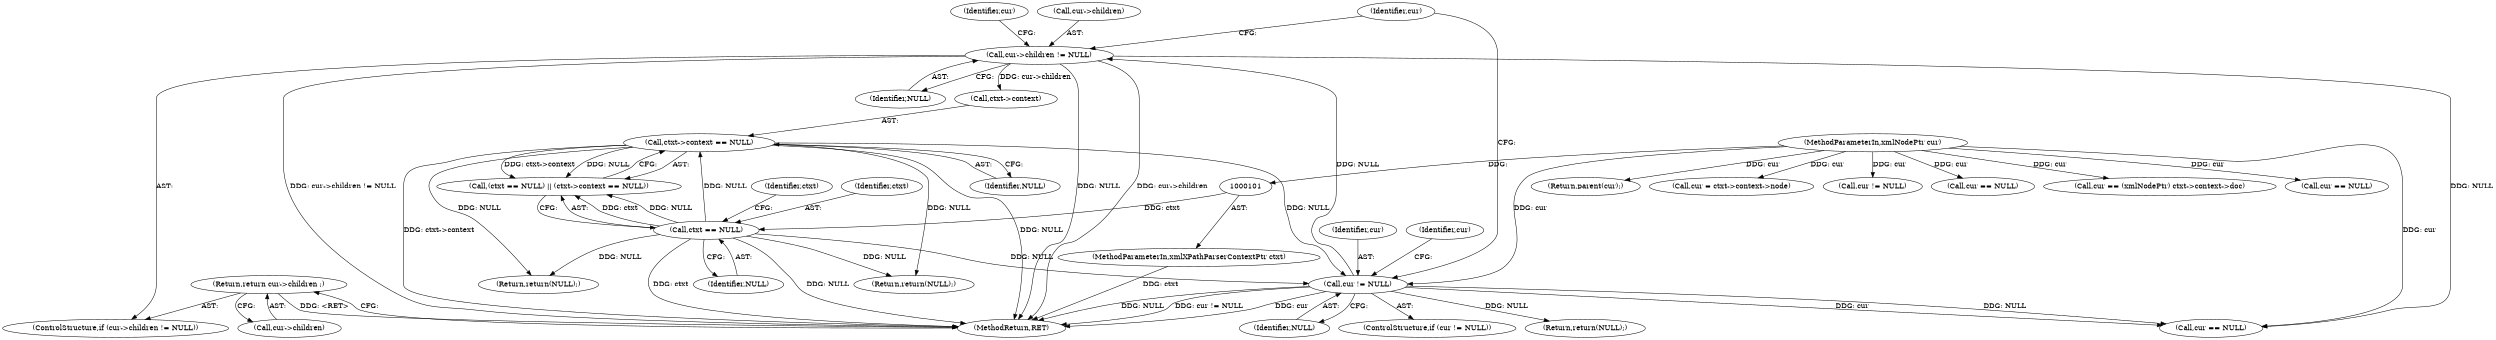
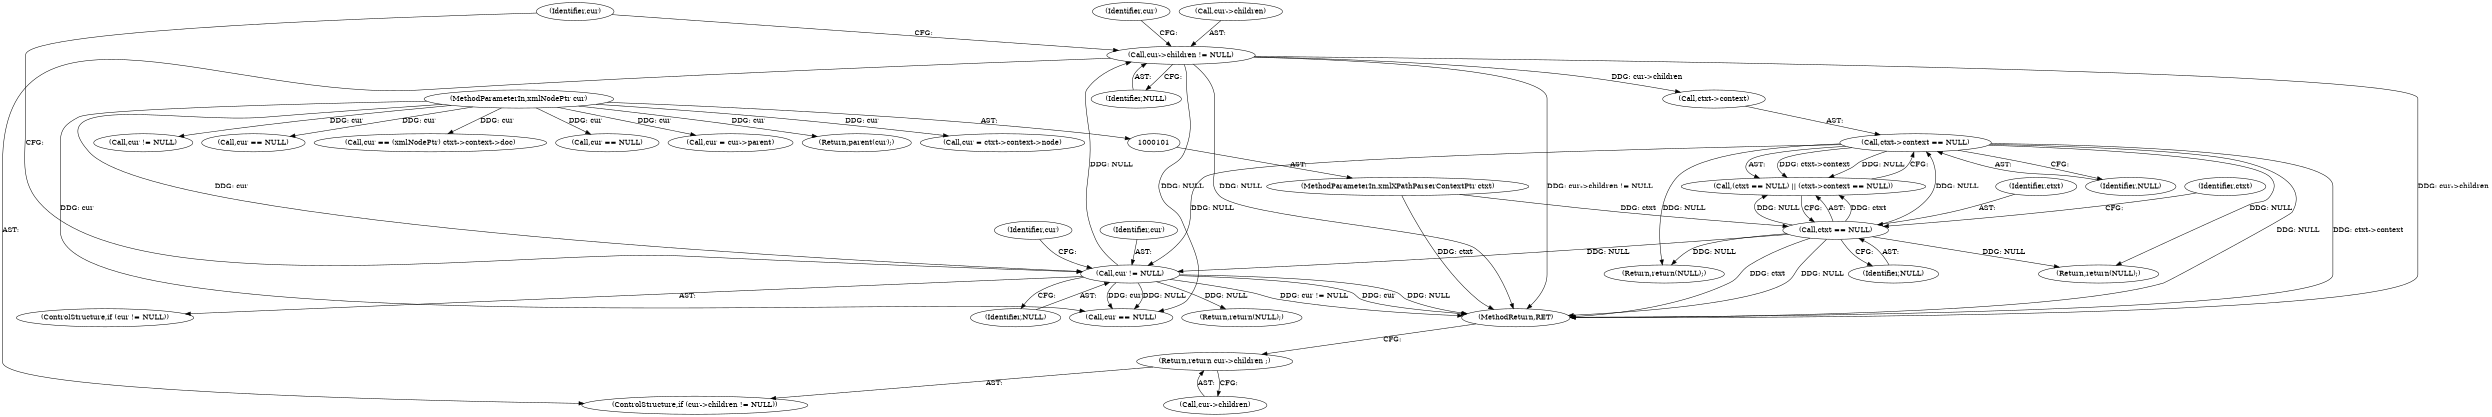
none -> (731, 143)
(1499, 165) -> (990, 121)
(996, 219) -> (1621, 212)
(612, 323) -> none
